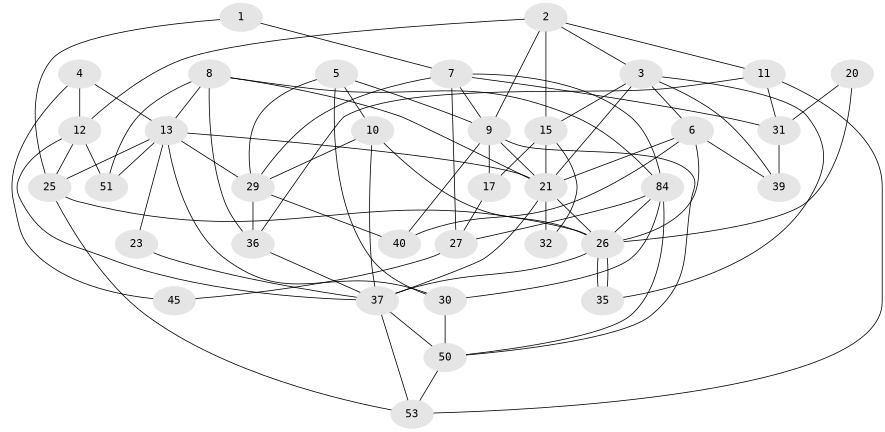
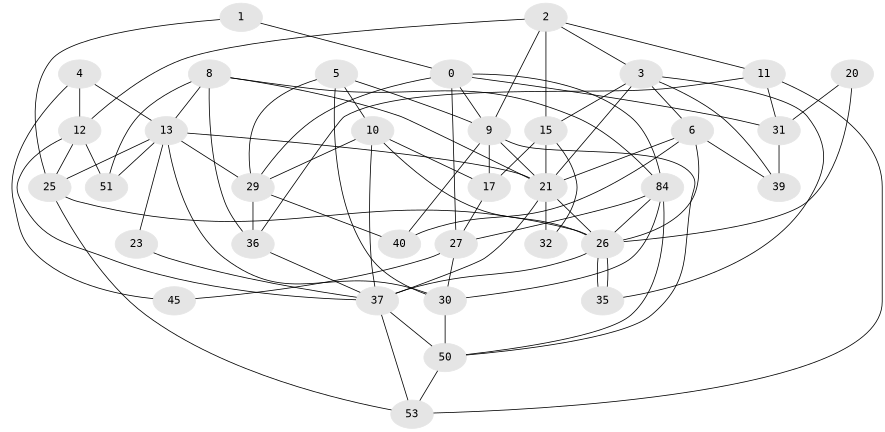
(451, 74) -> (451, 74)
none -> (441, 164)
none -> (452, 267)
